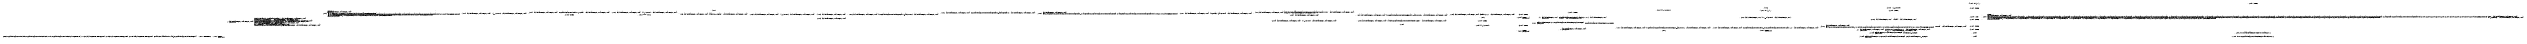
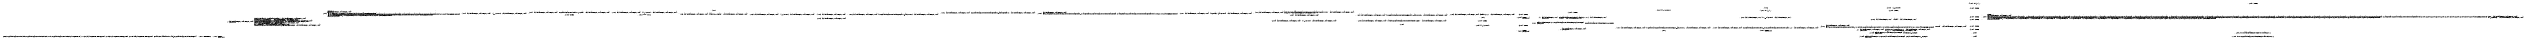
(1977, 17) -> (1977, 17)
